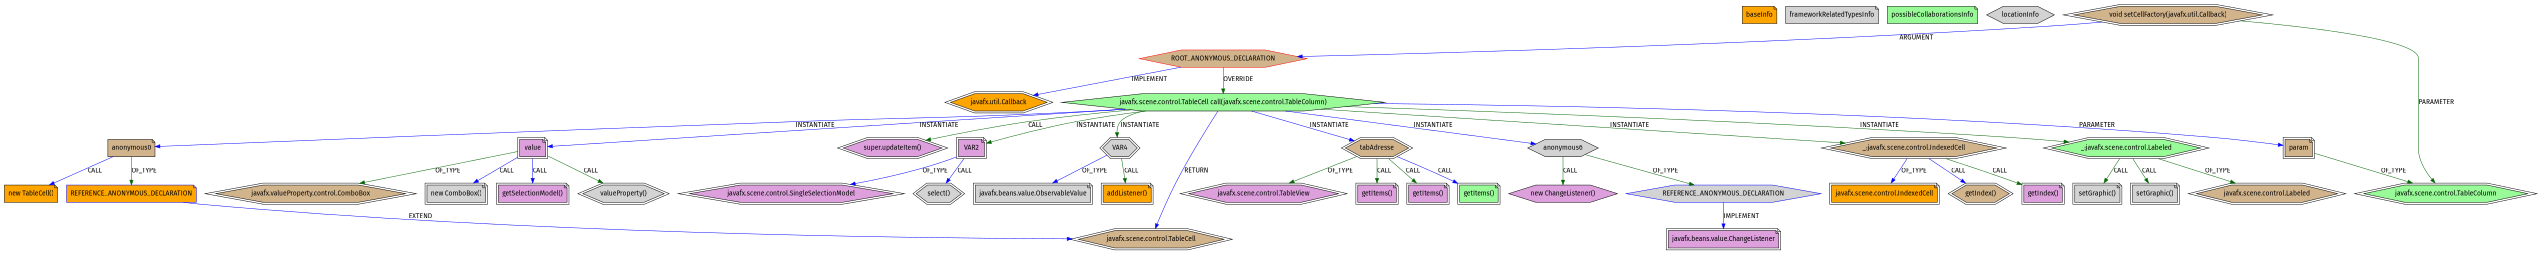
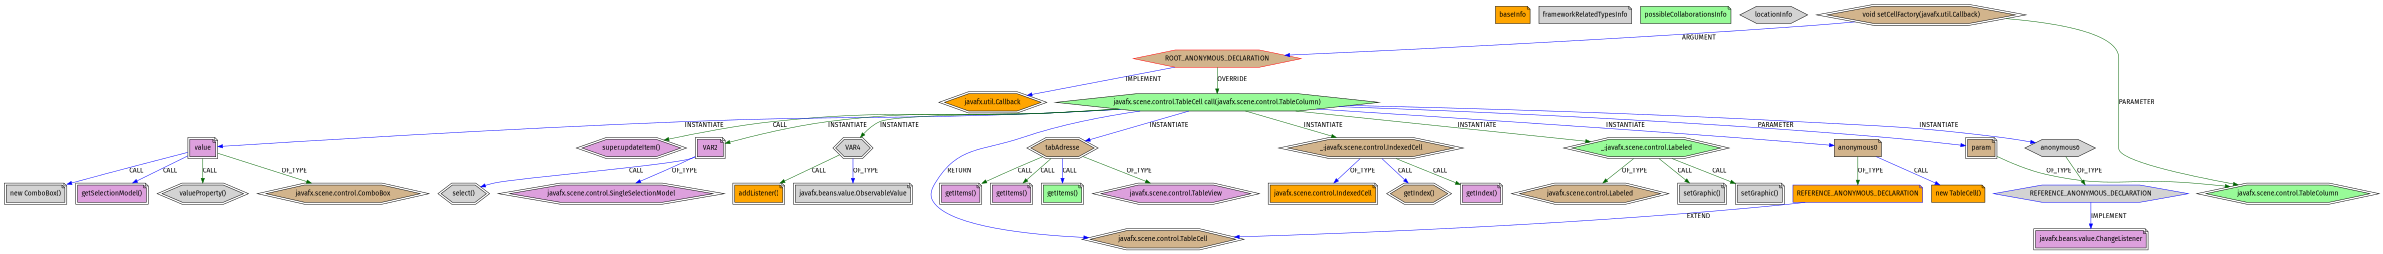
(311, 194) -> (343, 194)
(1563, 194) -> none
